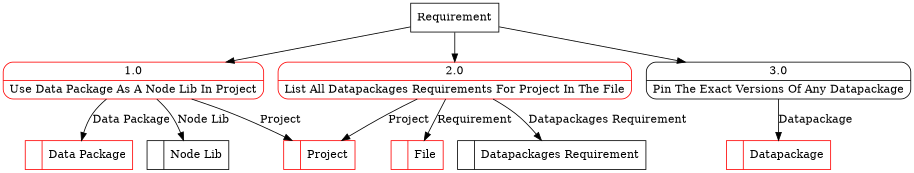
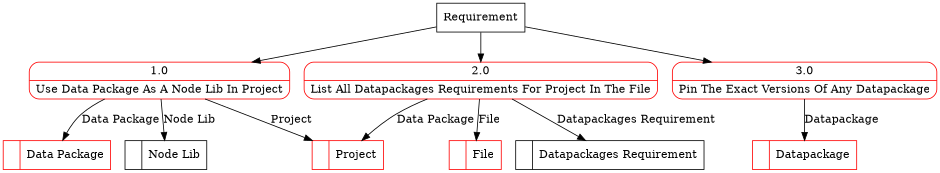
(779, 81) -> (805, 81)
(409, 120) -> (436, 120)
(475, 120) -> (490, 120)
